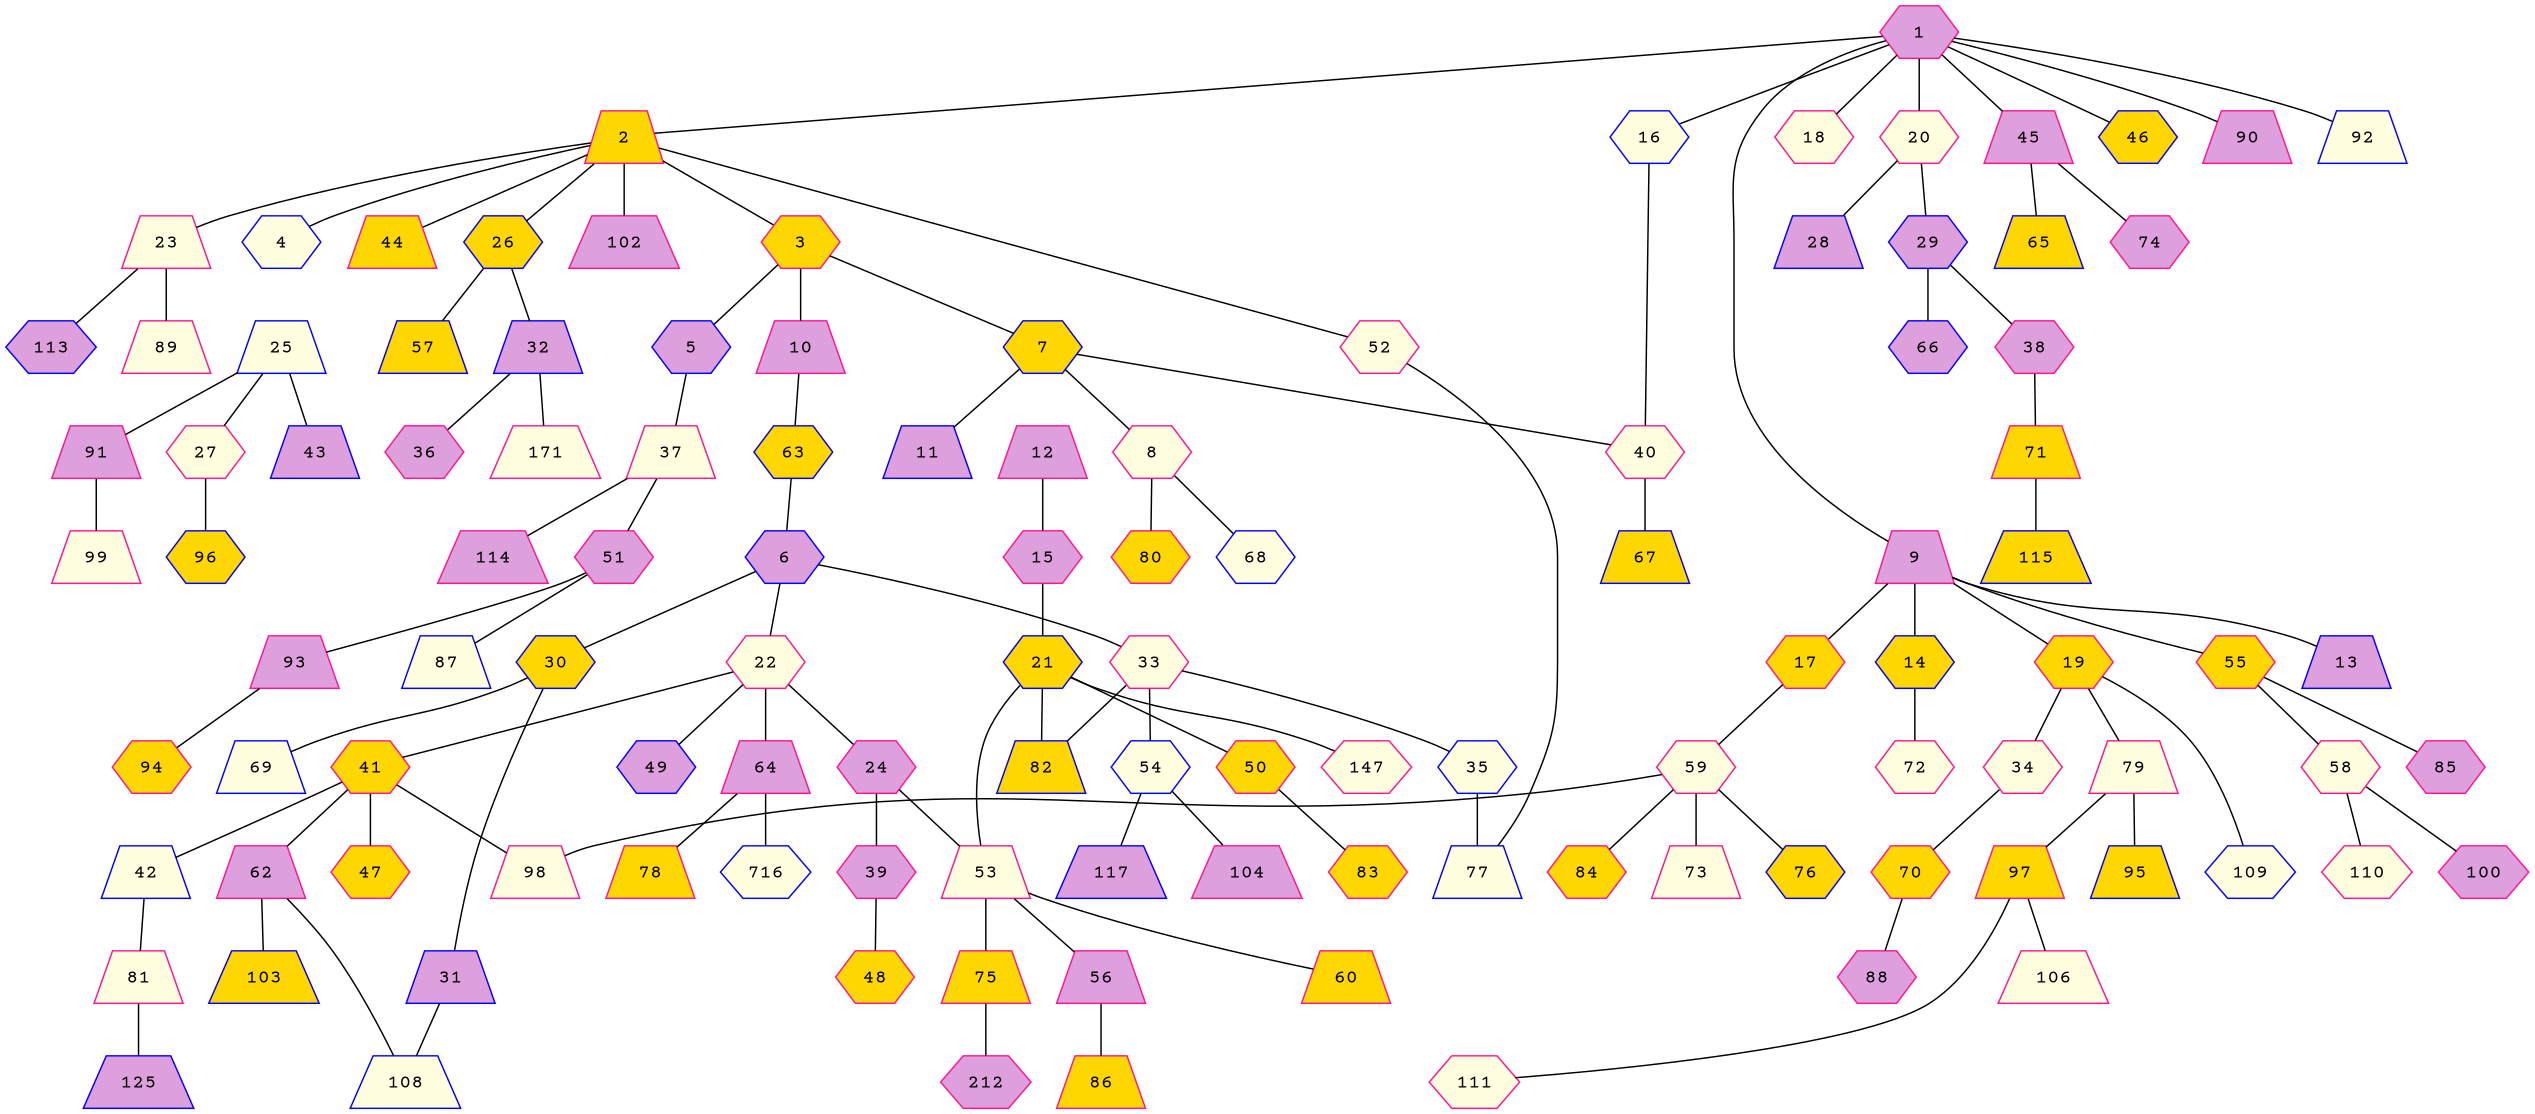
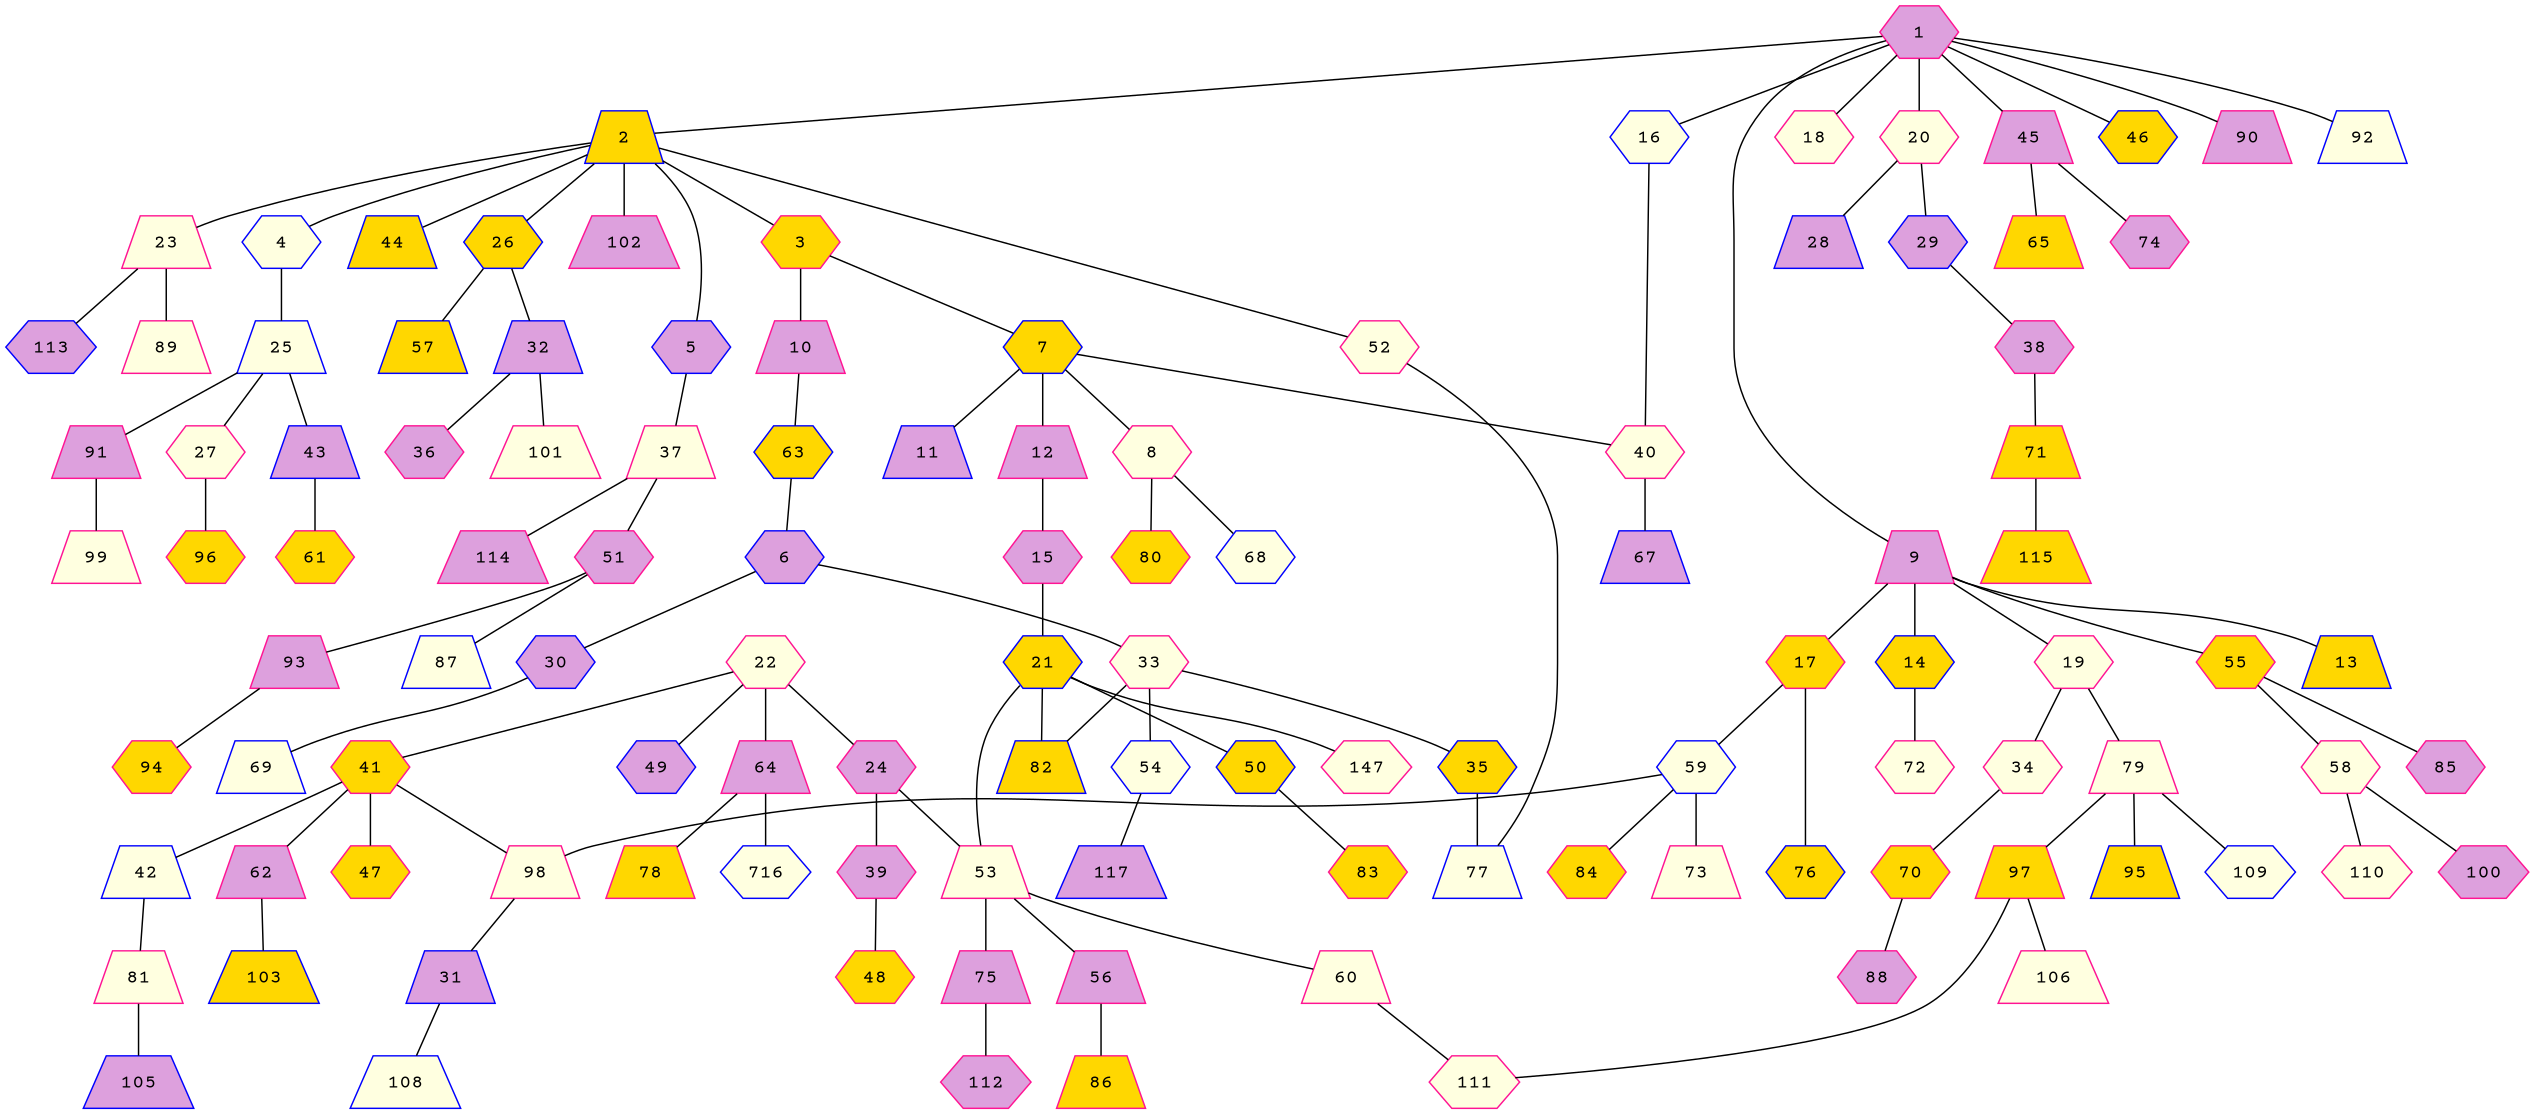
(624, 137) -> (624, 137)
(392, 242) -> (392, 242)
(2039, 242) -> (2039, 242)
none -> (281, 295)
(746, 295) -> (698, 236)
(1928, 347) -> none
none -> (1043, 400)
(545, 452) -> (545, 452)
(206, 557) -> (206, 557)
none -> (315, 557)
(1645, 557) -> (1645, 557)
(2036, 557) -> (2036, 557)
(775, 610) -> none
(556, 662) -> (556, 662)
(2074, 662) -> (2074, 662)
(2346, 662) -> (2346, 662)
(2193, 744) -> (2194, 821)
(1256, 767) -> (1256, 767)
(1477, 767) -> (1477, 767)
(1696, 767) -> (1696, 767)
(488, 816) -> (493, 925)
(1751, 820) -> (1805, 767)
(1247, 872) -> none
(347, 972) -> none
(986, 977) -> (986, 977)
(1346, 977) -> (1346, 977)
none -> (1413, 1032)
(139, 1082) -> (139, 1082)
(986, 1082) -> (986, 1082)
